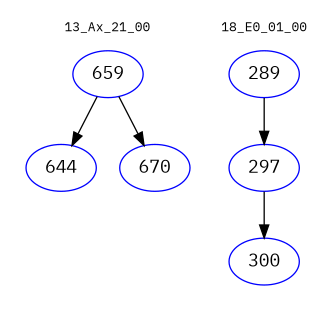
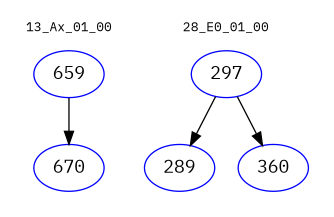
(108, 28) -> (70, 28)
(265, 28) -> (226, 28)
(264, 115) -> (206, 115)
(61, 168) -> none
(264, 262) -> (273, 168)
